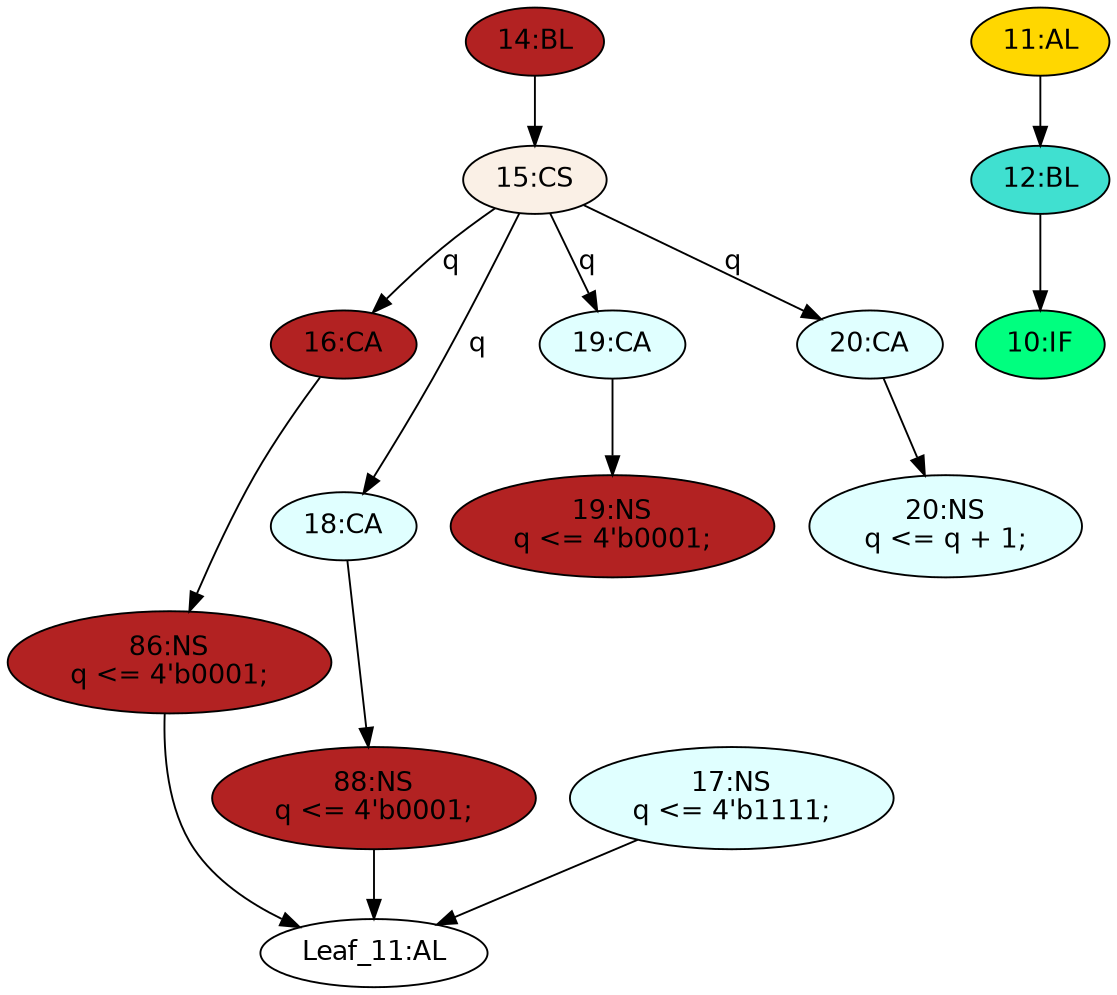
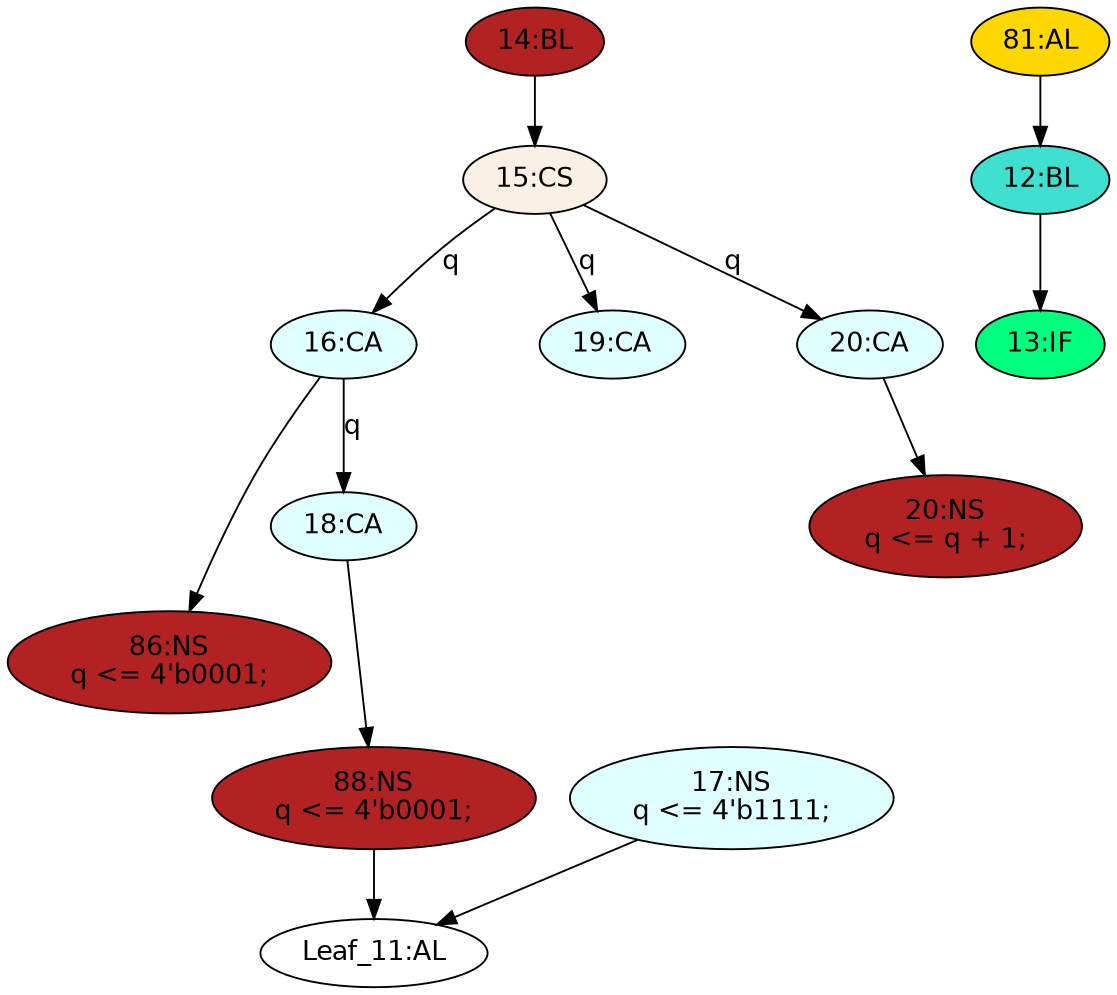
(1040, 42) -> (1040, 42)
(344, 345) -> (344, 345)
(1040, 345) -> (1040, 345)
(450, 347) -> (344, 426)
(613, 526) -> none
(946, 526) -> (946, 526)
(187, 837) -> none
